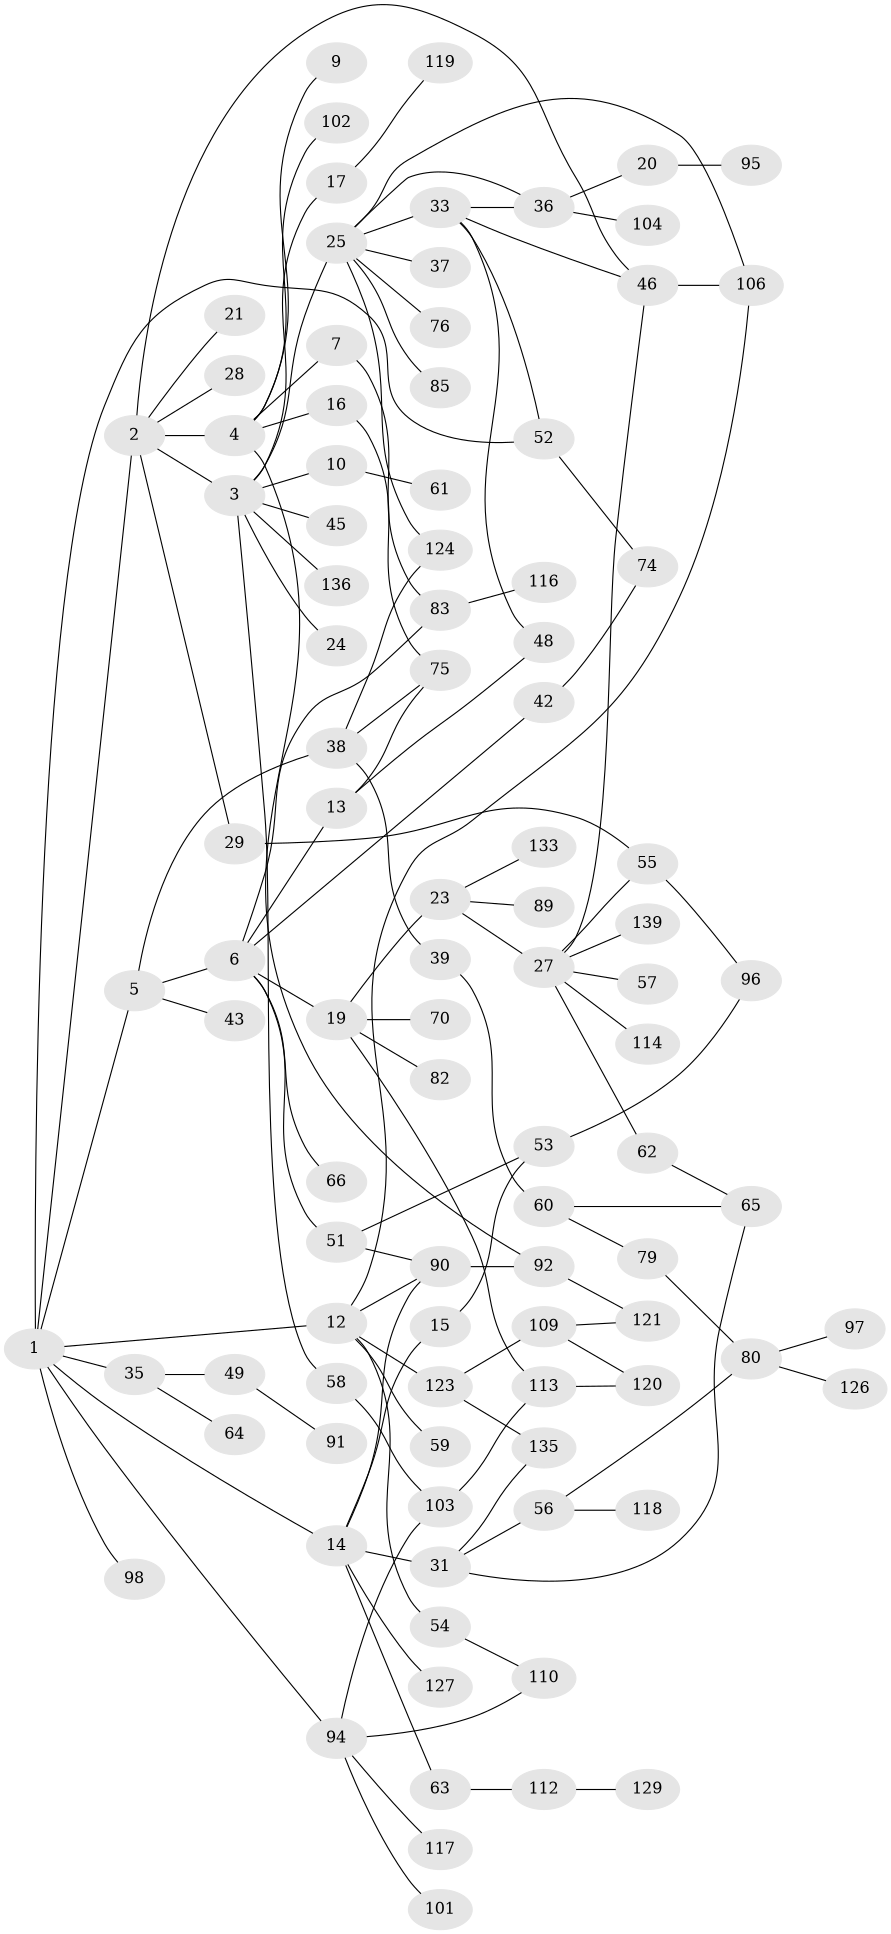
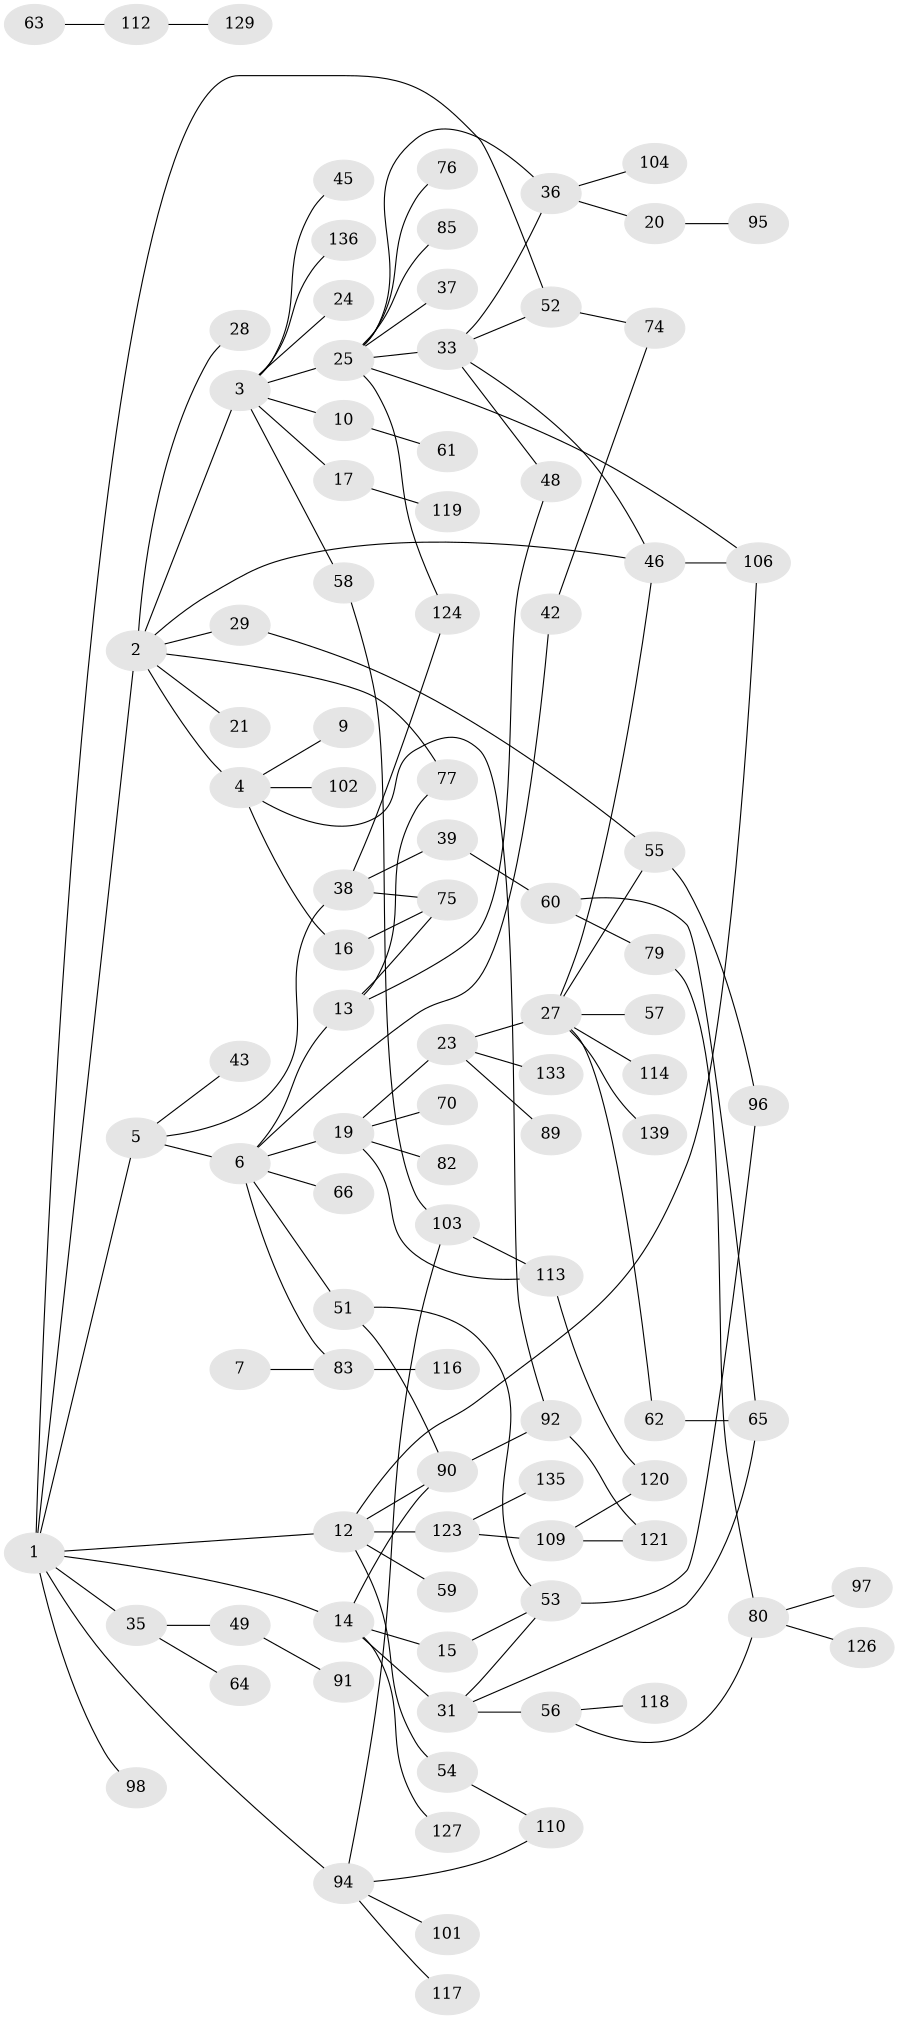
(278, 398) -> none
none -> (447, 780)
(493, 1508) -> (501, 1657)
(388, 1668) -> none
